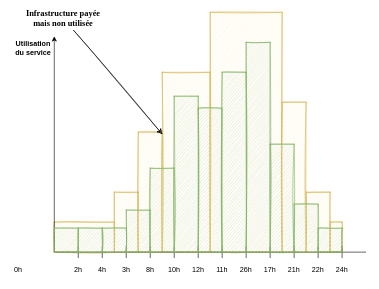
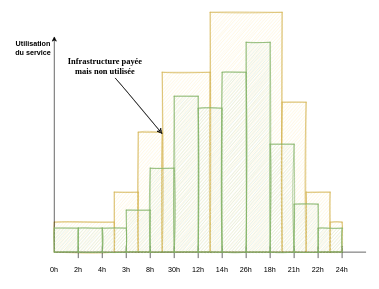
(63, 18) -> (105, 66)
(18, 270) -> (54, 270)
(174, 270) -> (174, 270)
(222, 270) -> (222, 270)
(270, 270) -> (270, 270)
